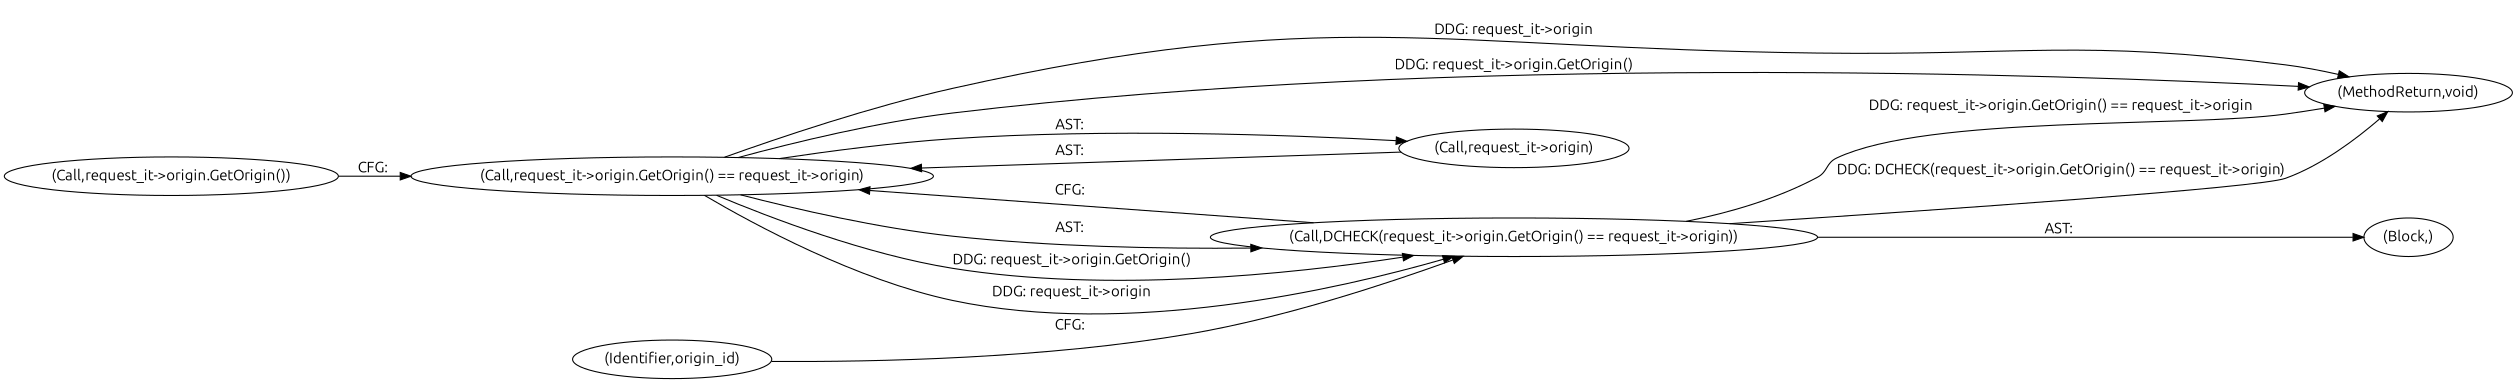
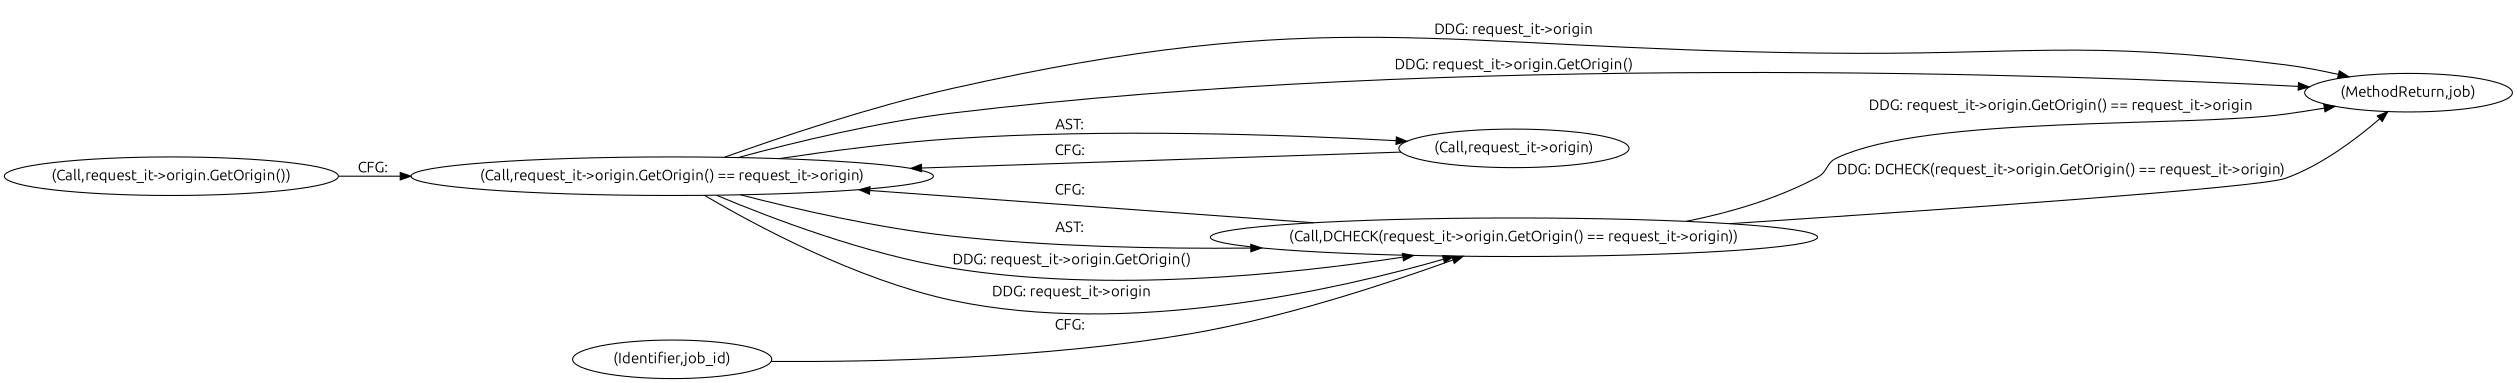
(2409, 93) -> (2409, 93)
(1072, 151) -> (1072, 151)
(2409, 237) -> none
(672, 359) -> (672, 359)
